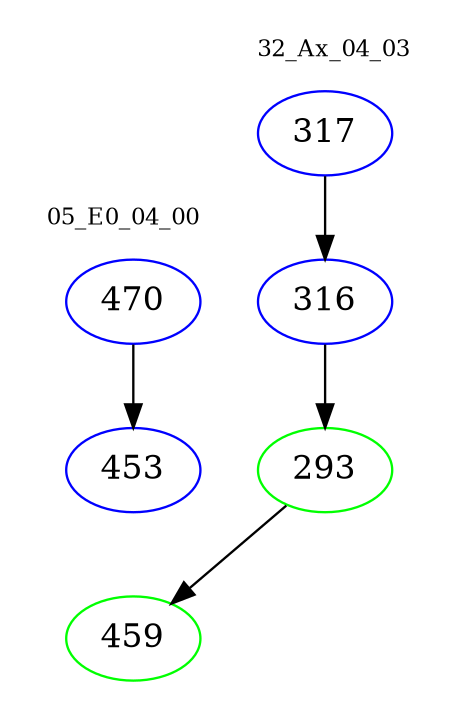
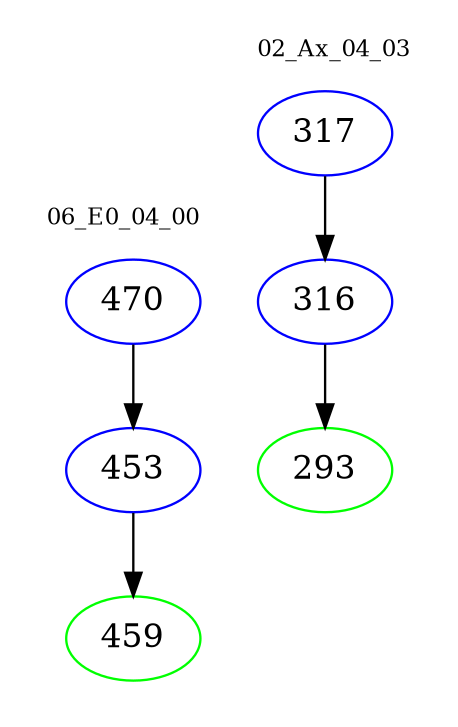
(334, 50) -> (334, 50)
(124, 219) -> (124, 219)
(238, 547) -> (133, 543)
